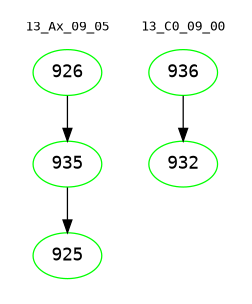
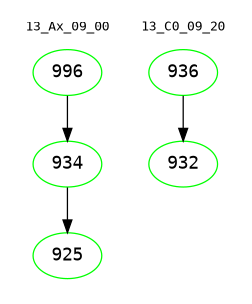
(68, 27) -> (68, 27)
(184, 27) -> (184, 27)
(67, 73) -> (67, 73)
(67, 164) -> (67, 164)
